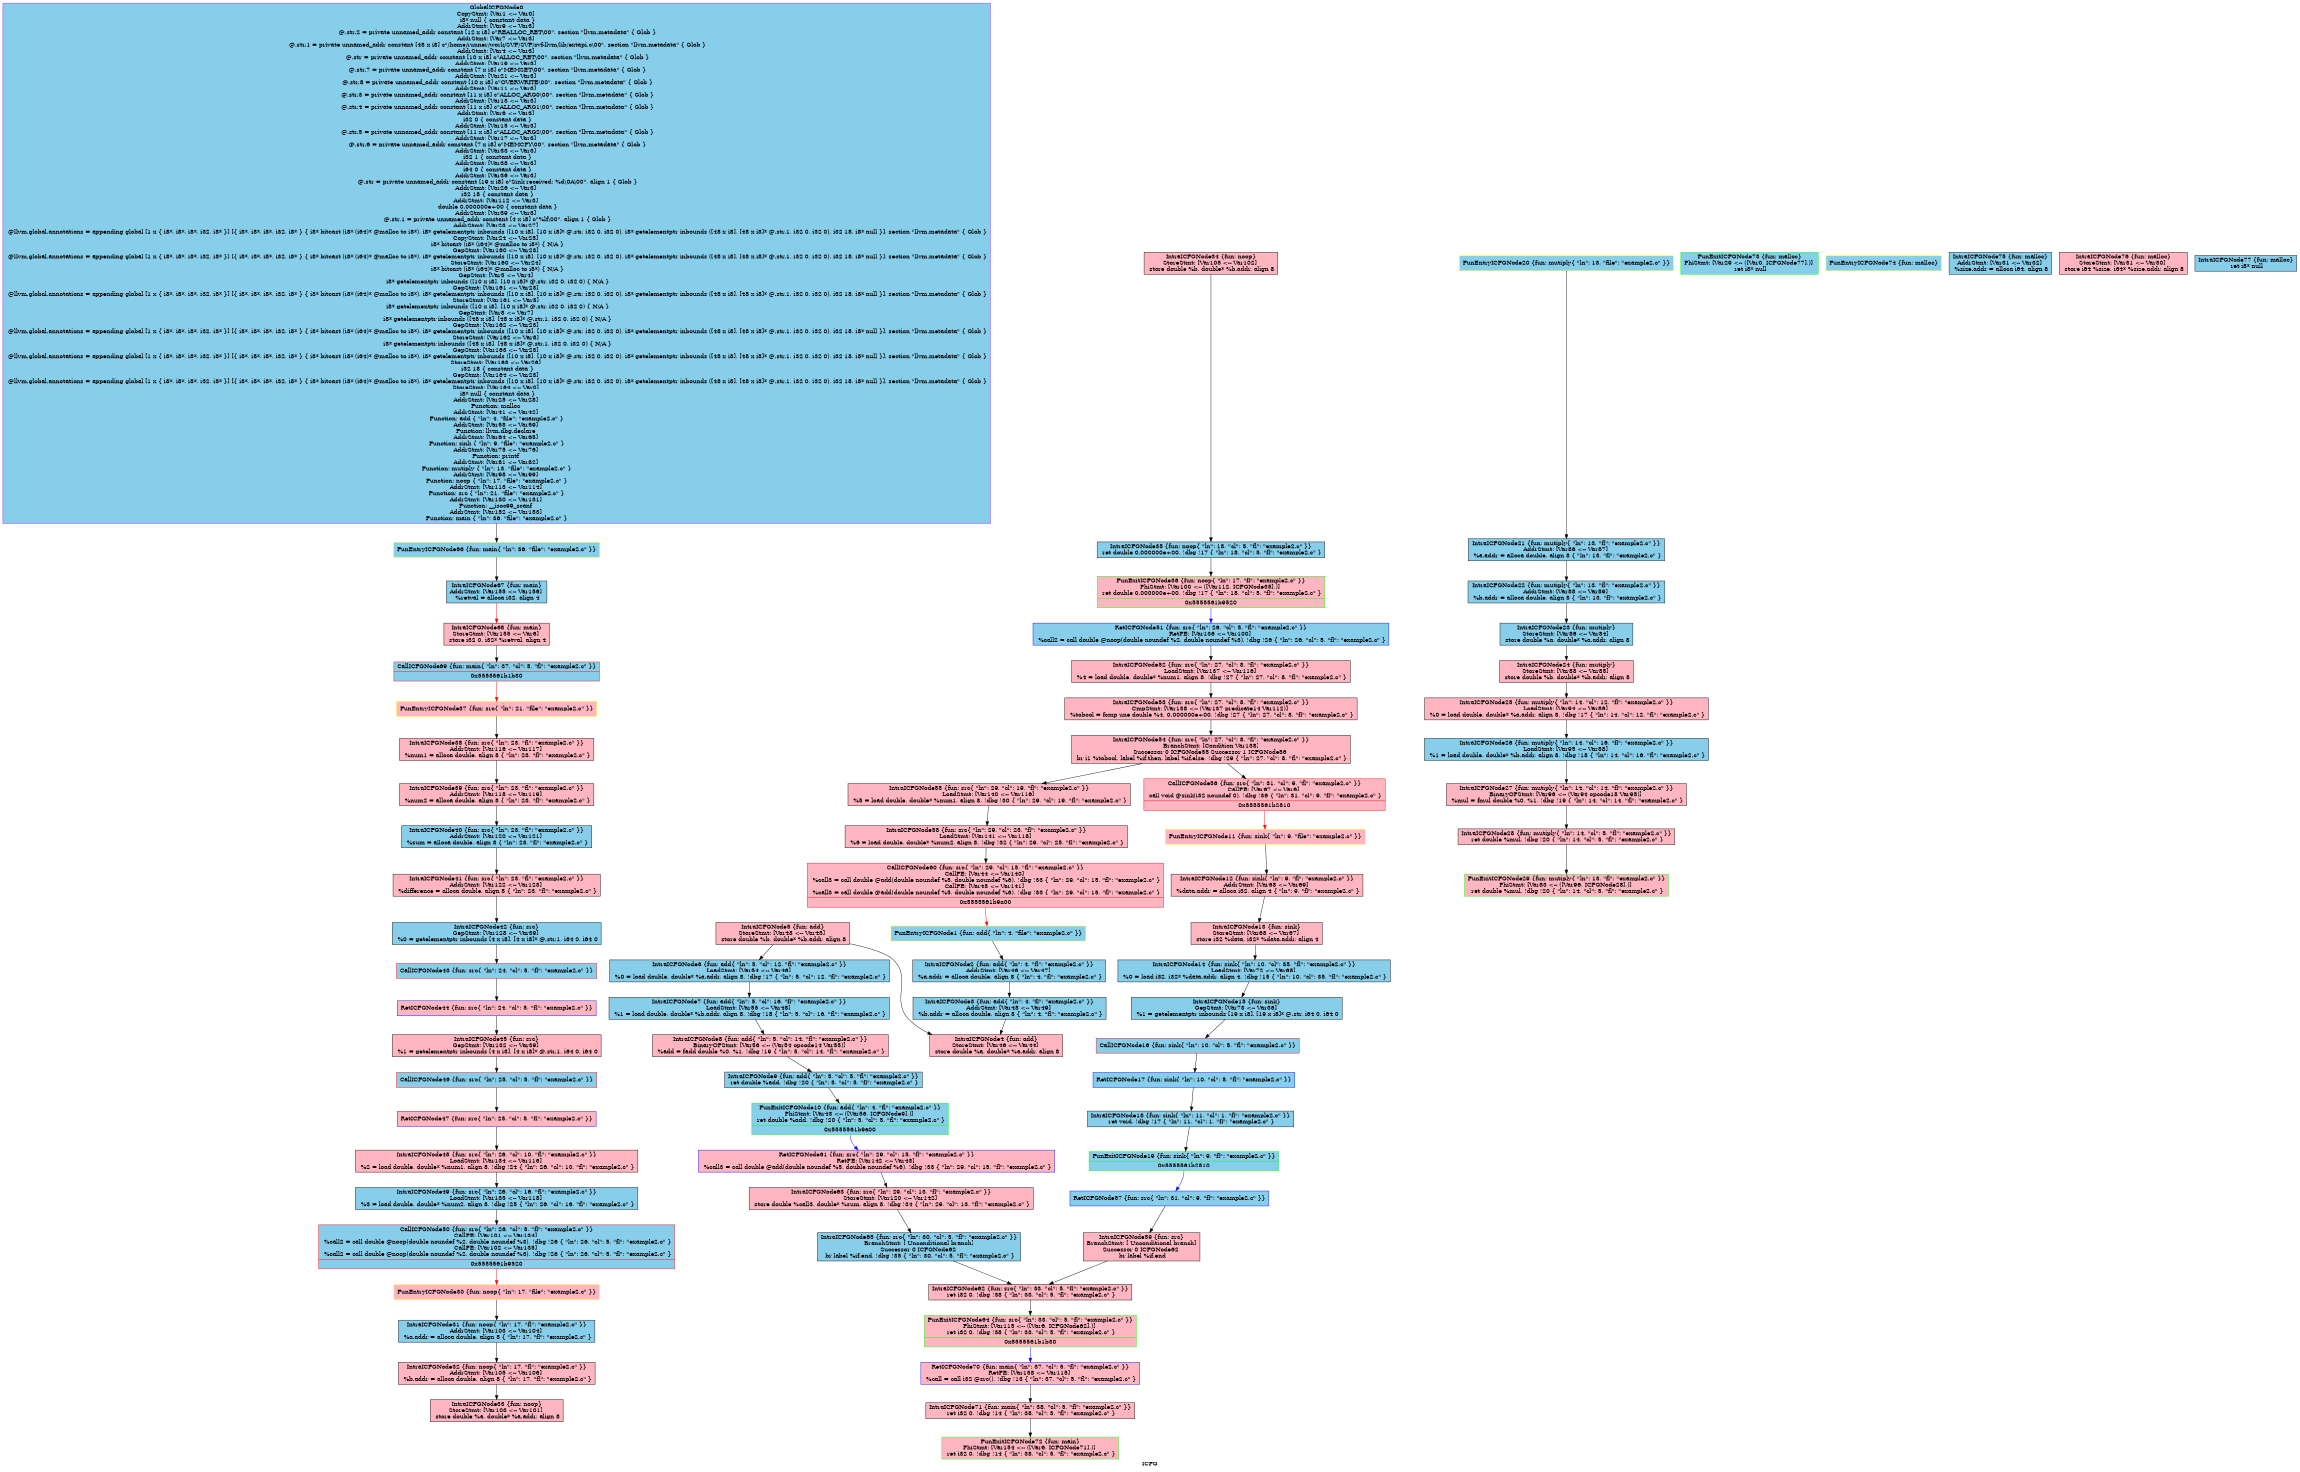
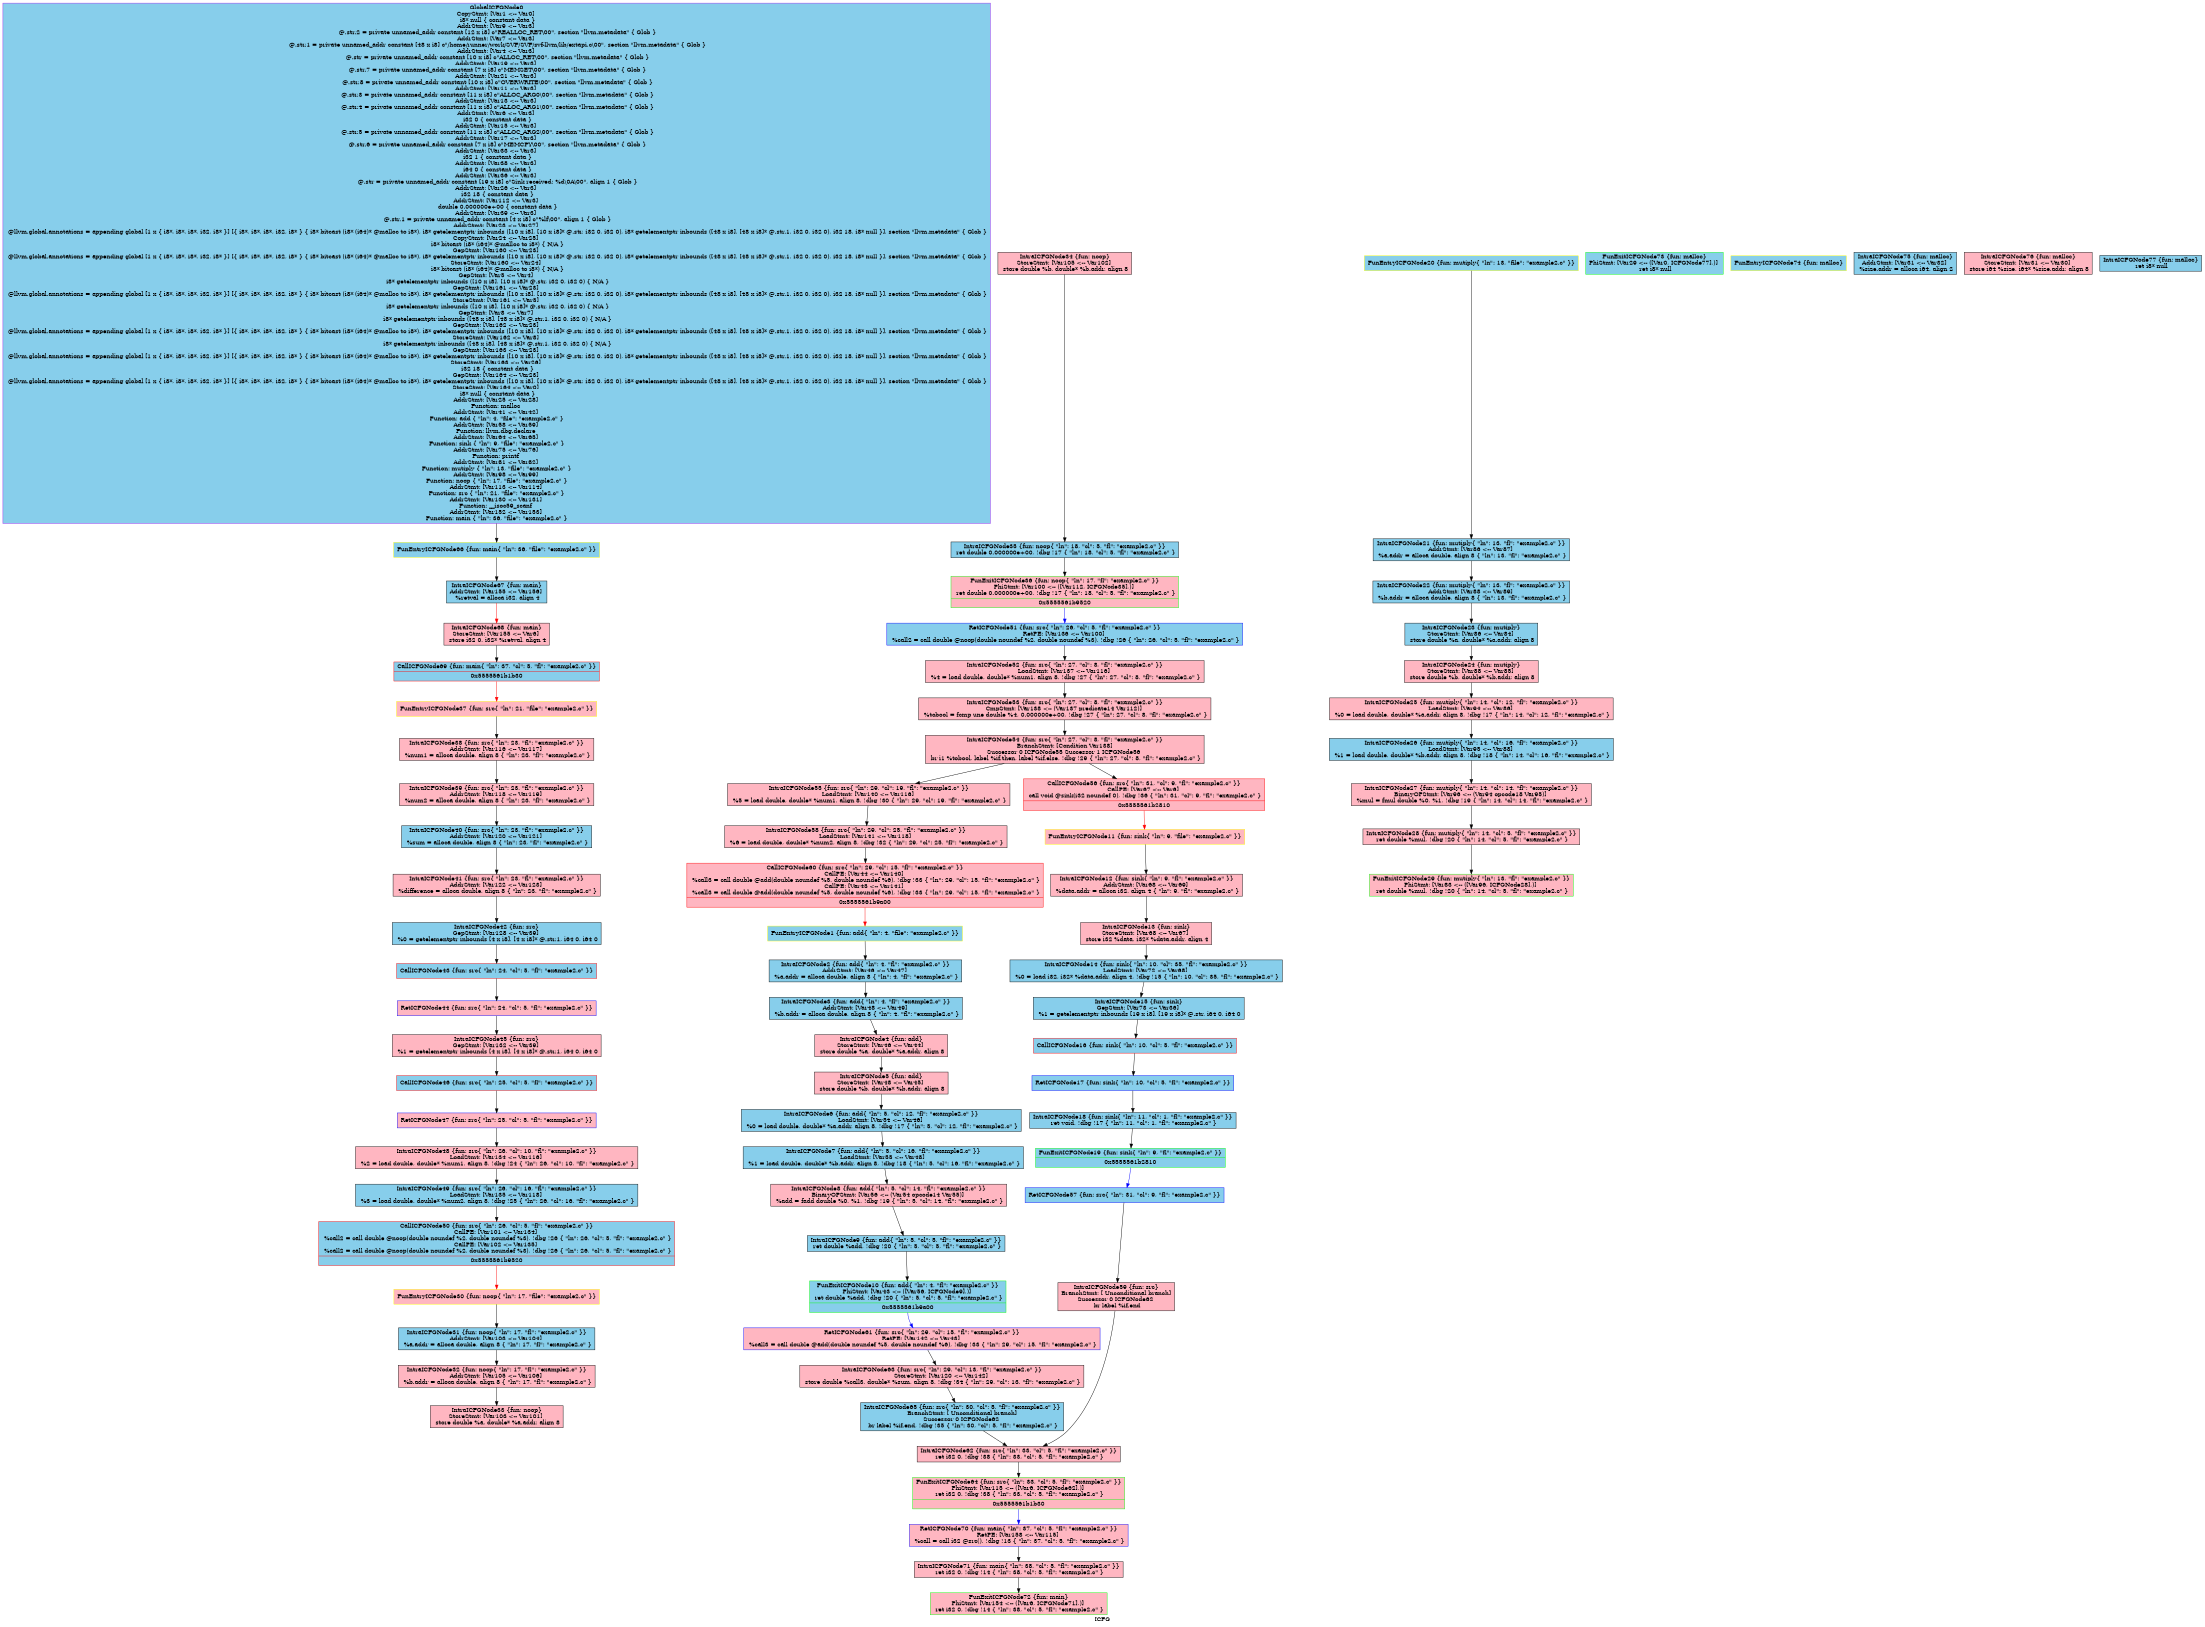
(2000, 269) -> (1905, 269)
(497, 506) -> (497, 506)
(902, 978) -> (881, 1062)
